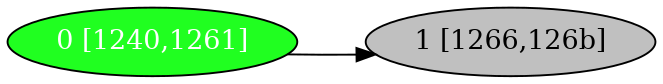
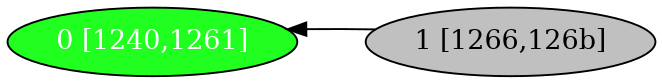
(322, 55) -> (341, 29)
